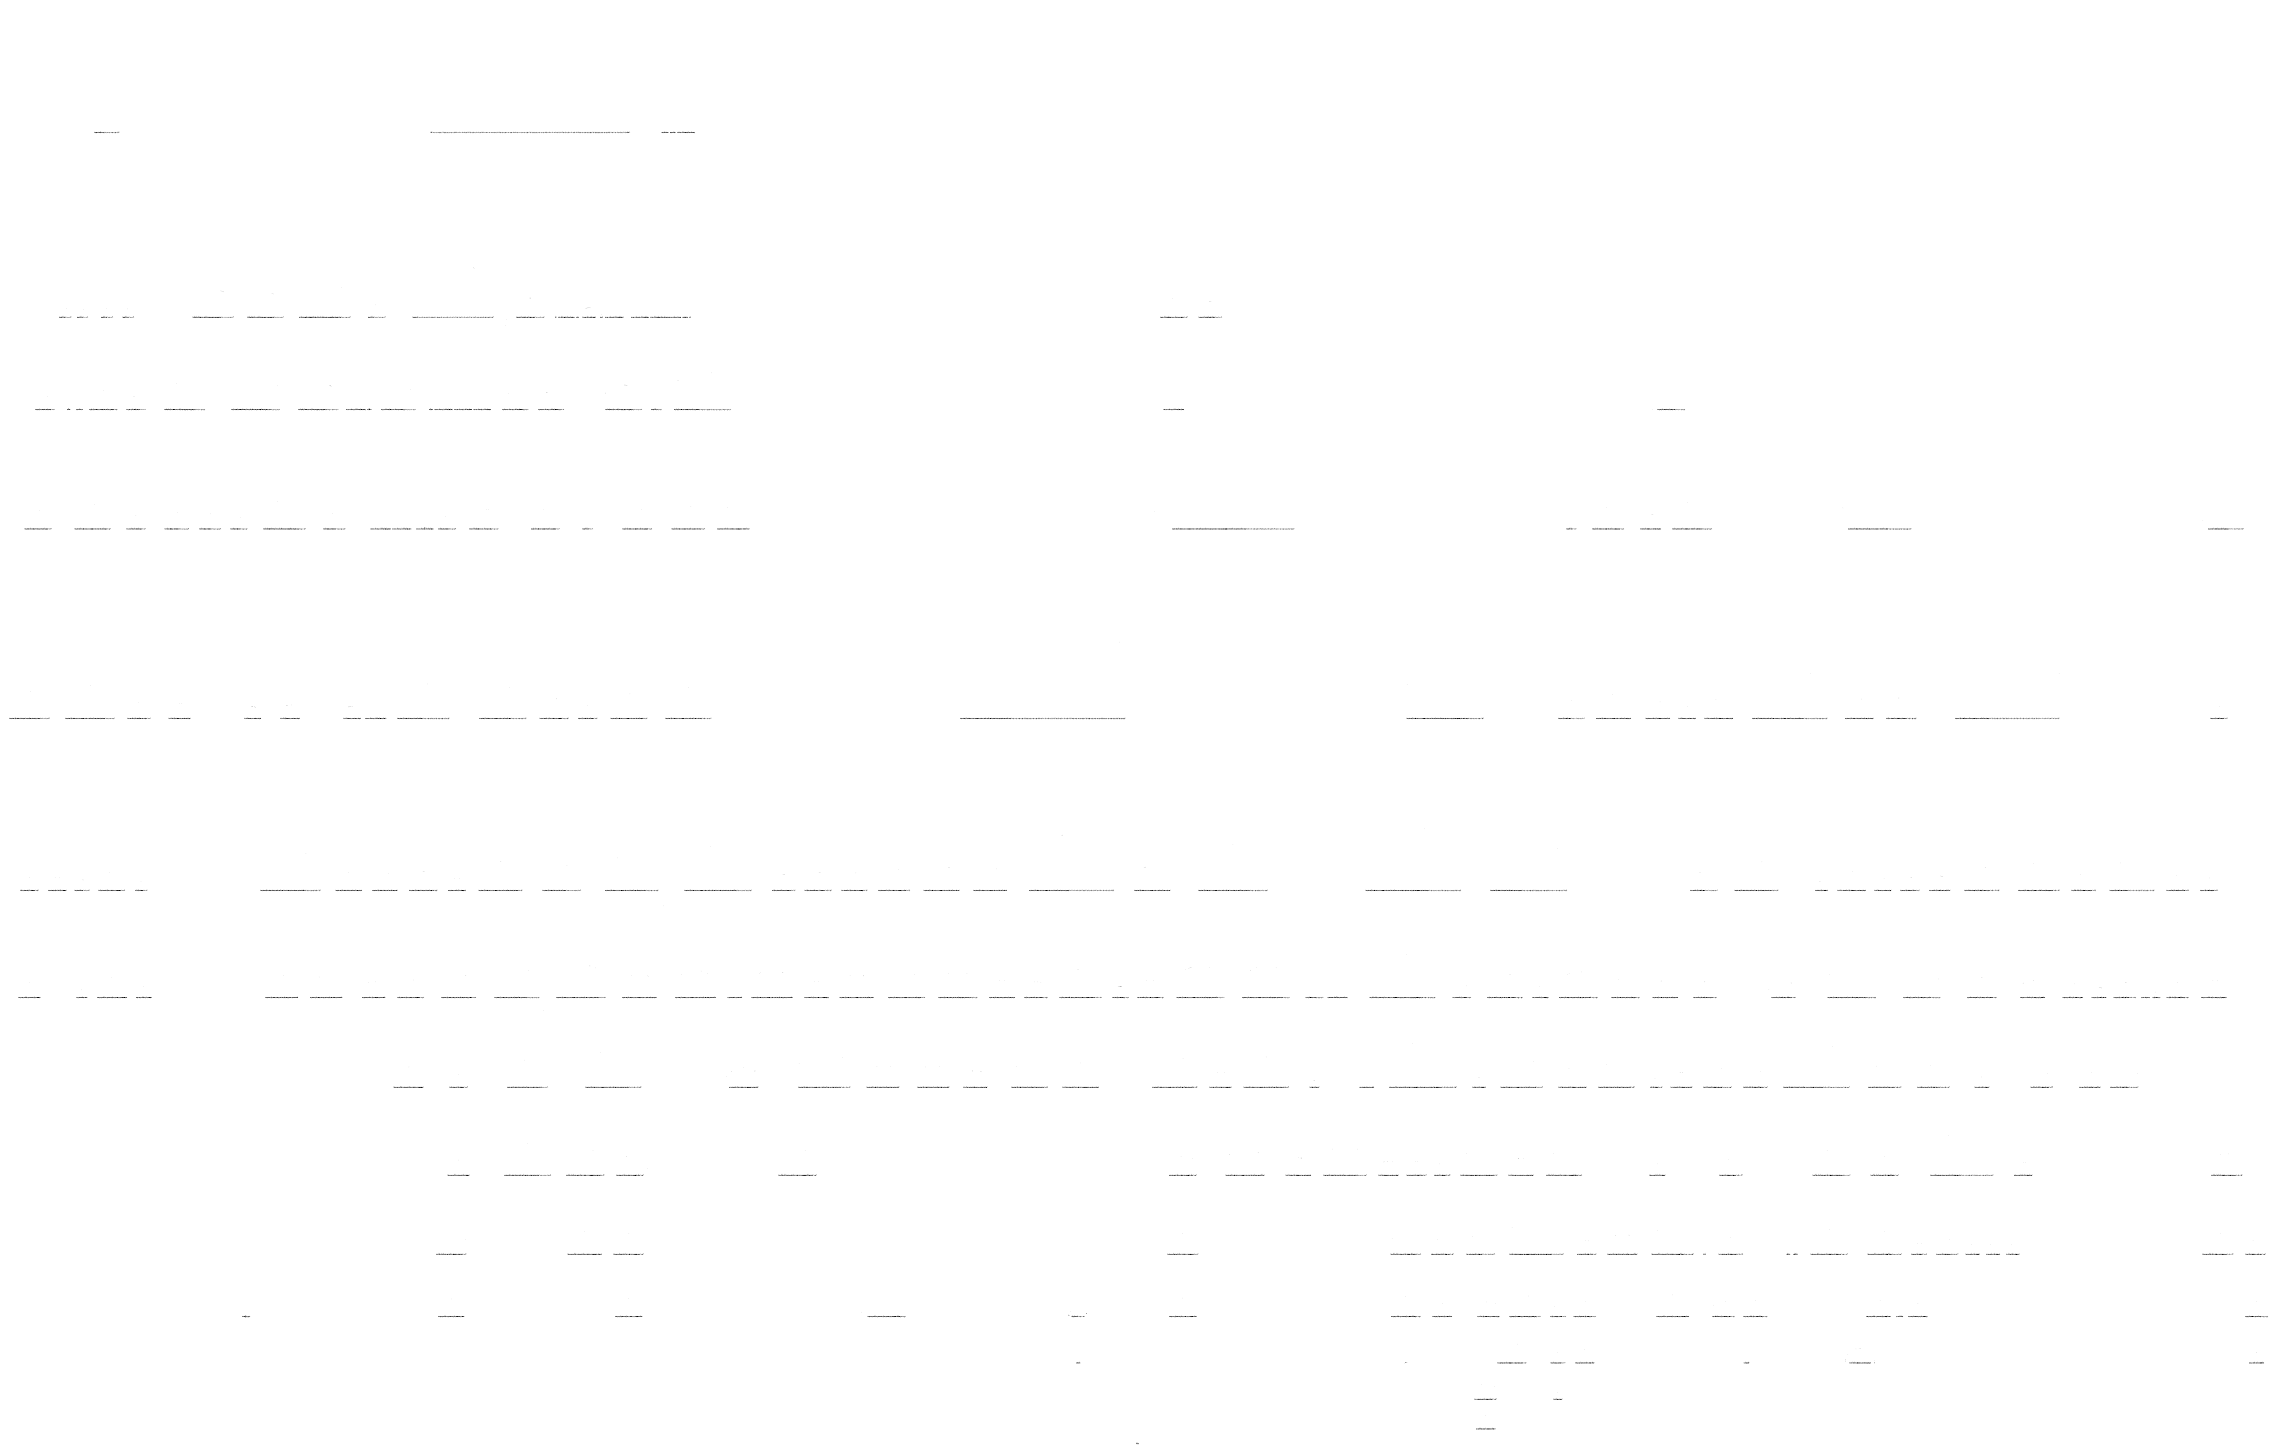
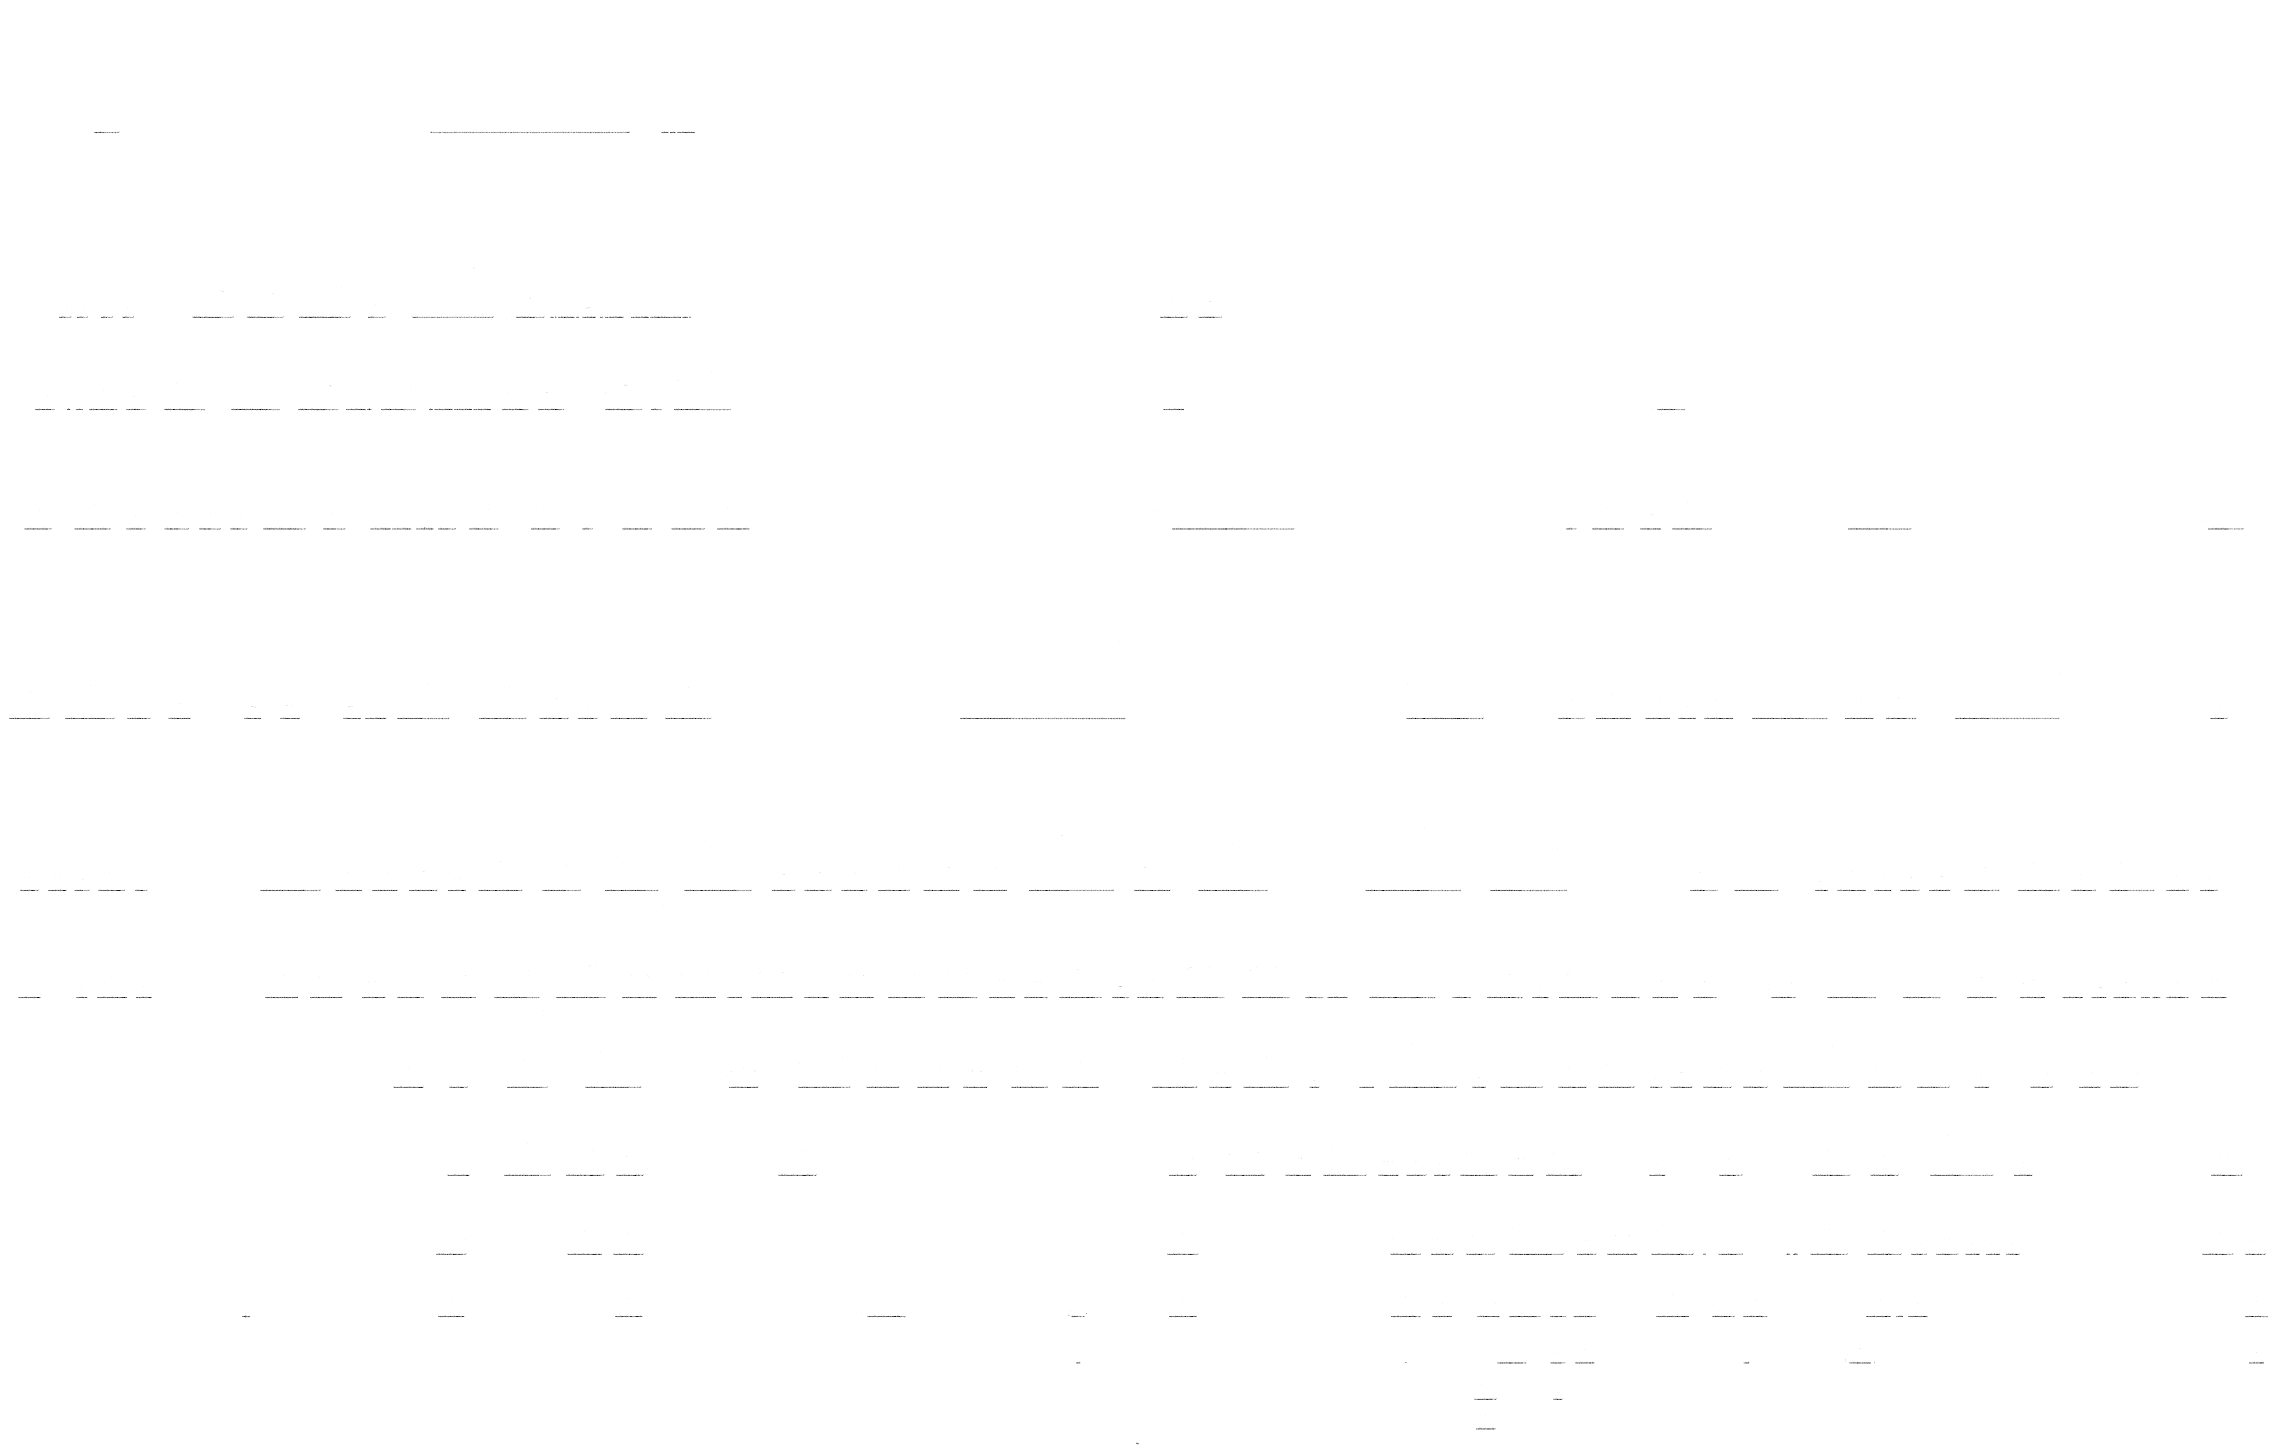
none -> (552, 317)
